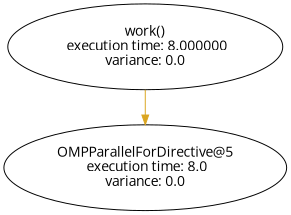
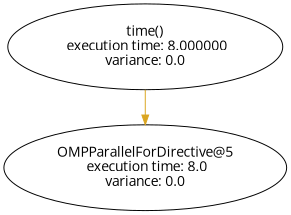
(145, 47) -> (145, 47)
